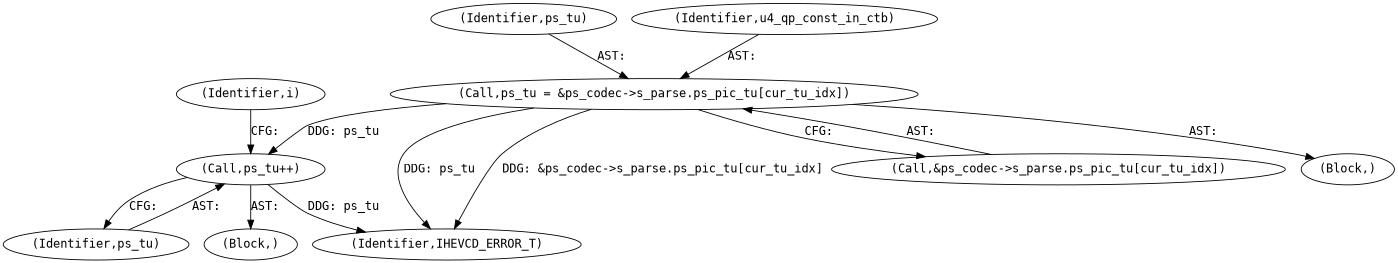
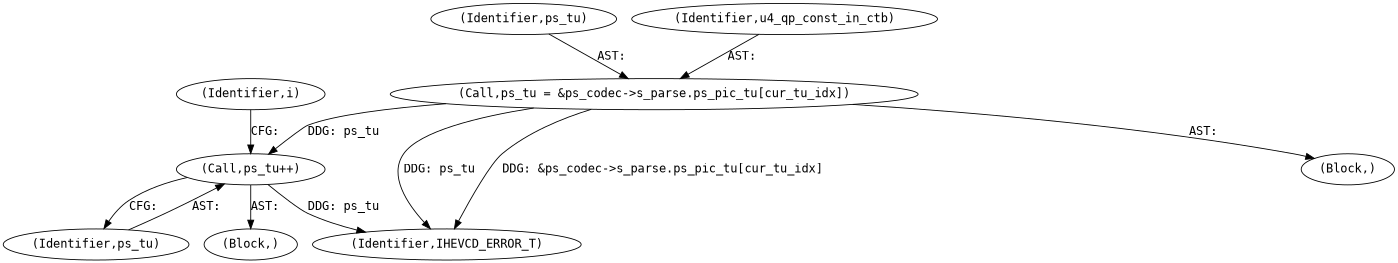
(1058, 169) -> none
